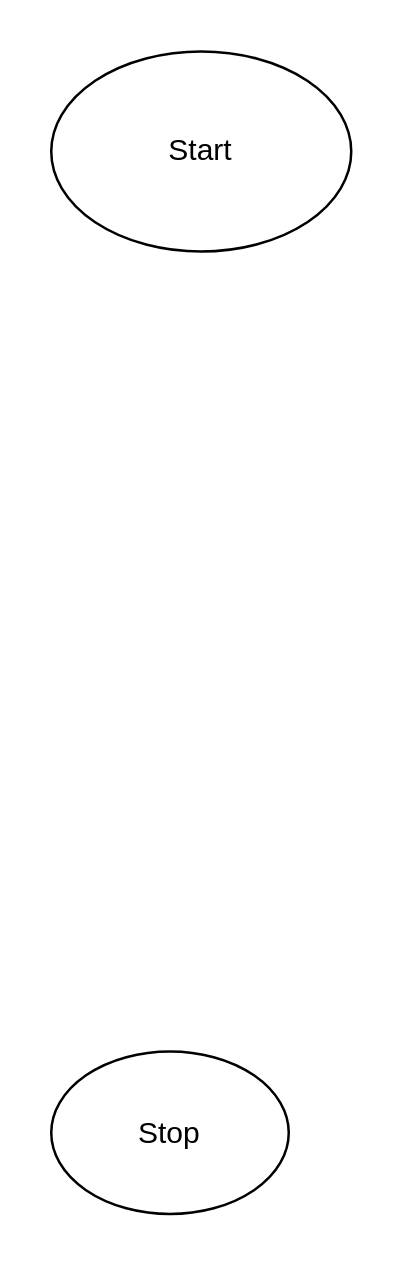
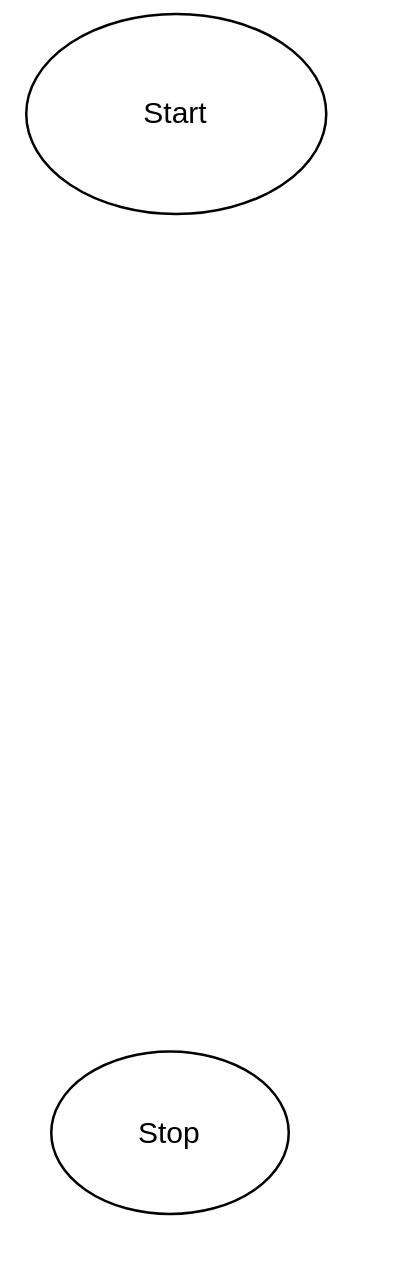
(201, 151) -> (176, 114)
